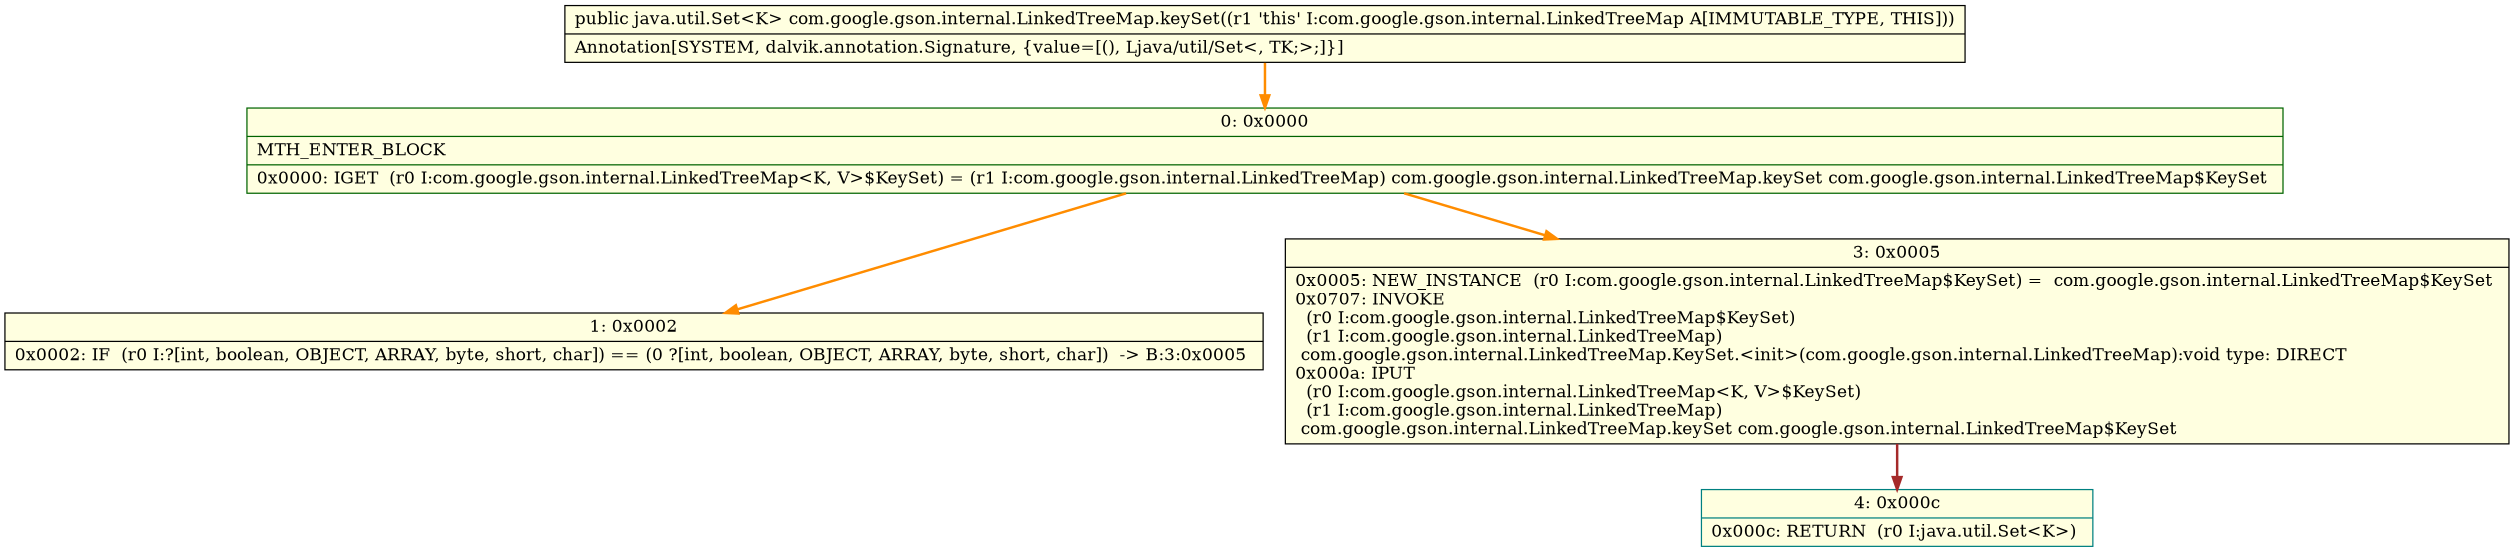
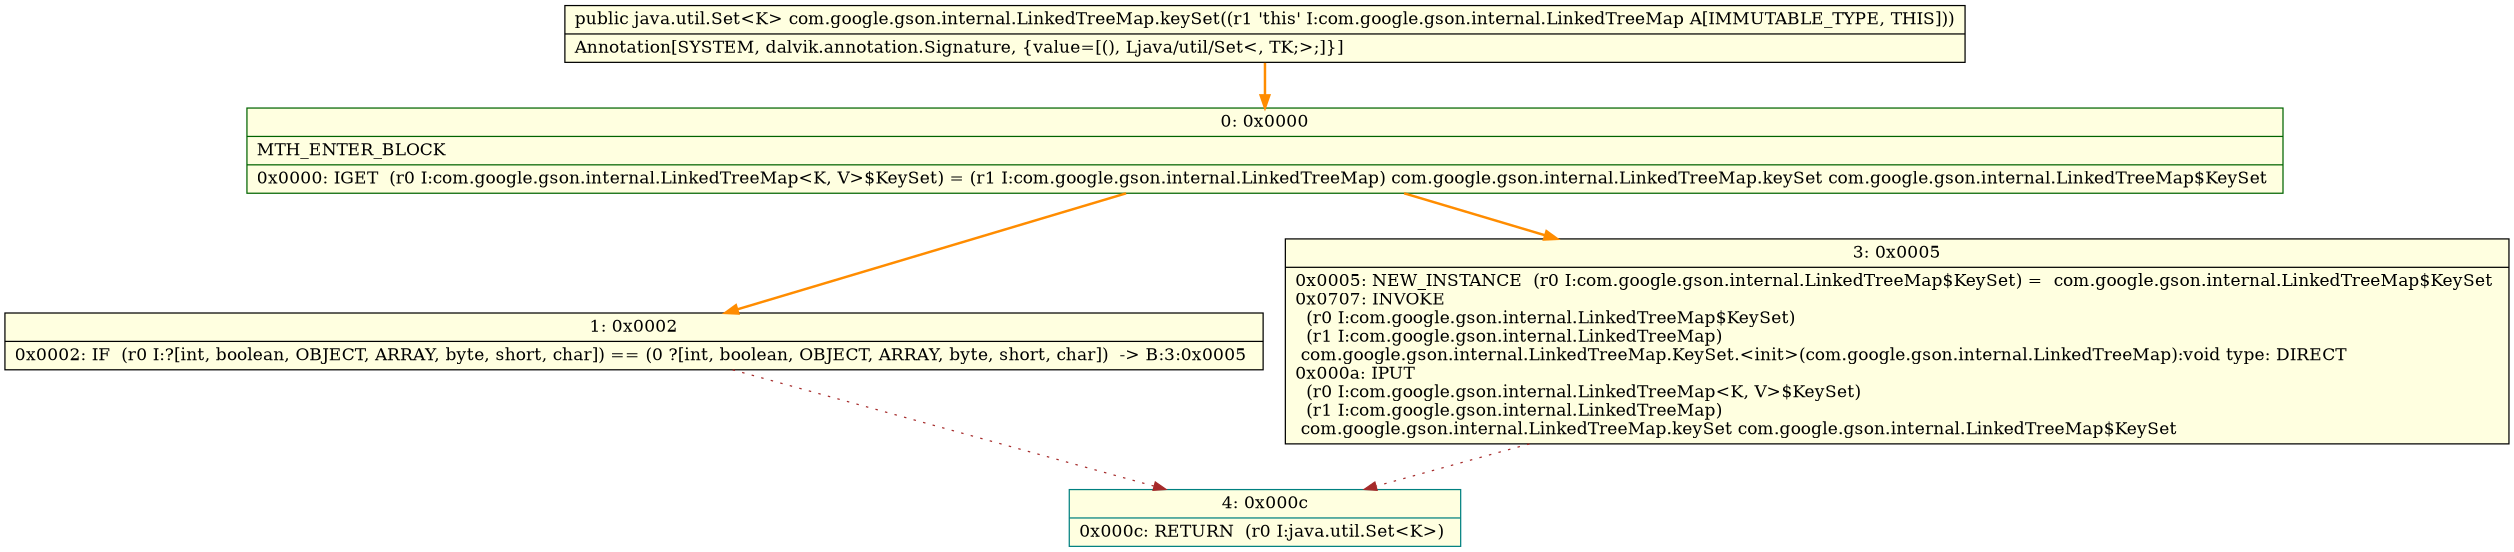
none -> (943, 428)
(1897, 460) -> (1453, 465)
